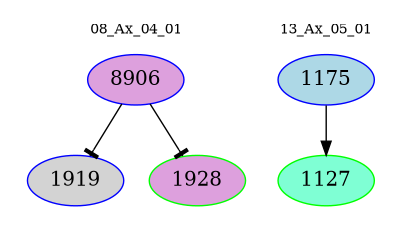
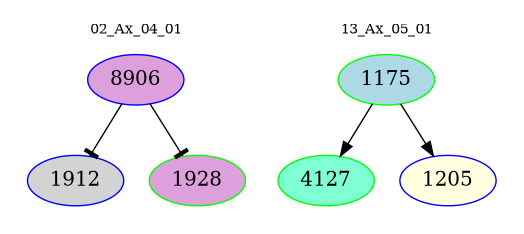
(136, 30) -> (136, 30)
(326, 80) -> (386, 80)
(76, 181) -> (76, 181)
(326, 181) -> (326, 181)
none -> (448, 181)
